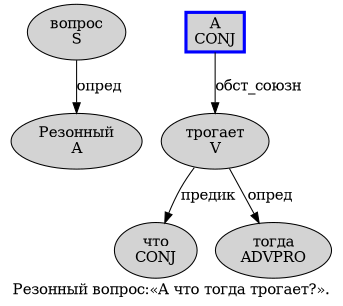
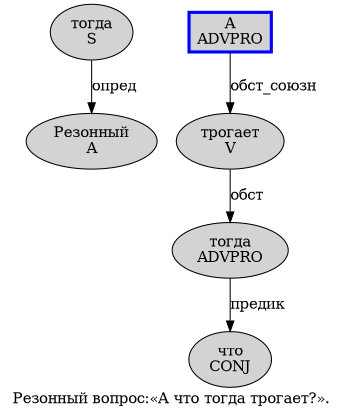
(77, 32) -> (92, 32)
(215, 32) -> (230, 32)
(180, 190) -> (230, 300)
(270, 196) -> (247, 196)
